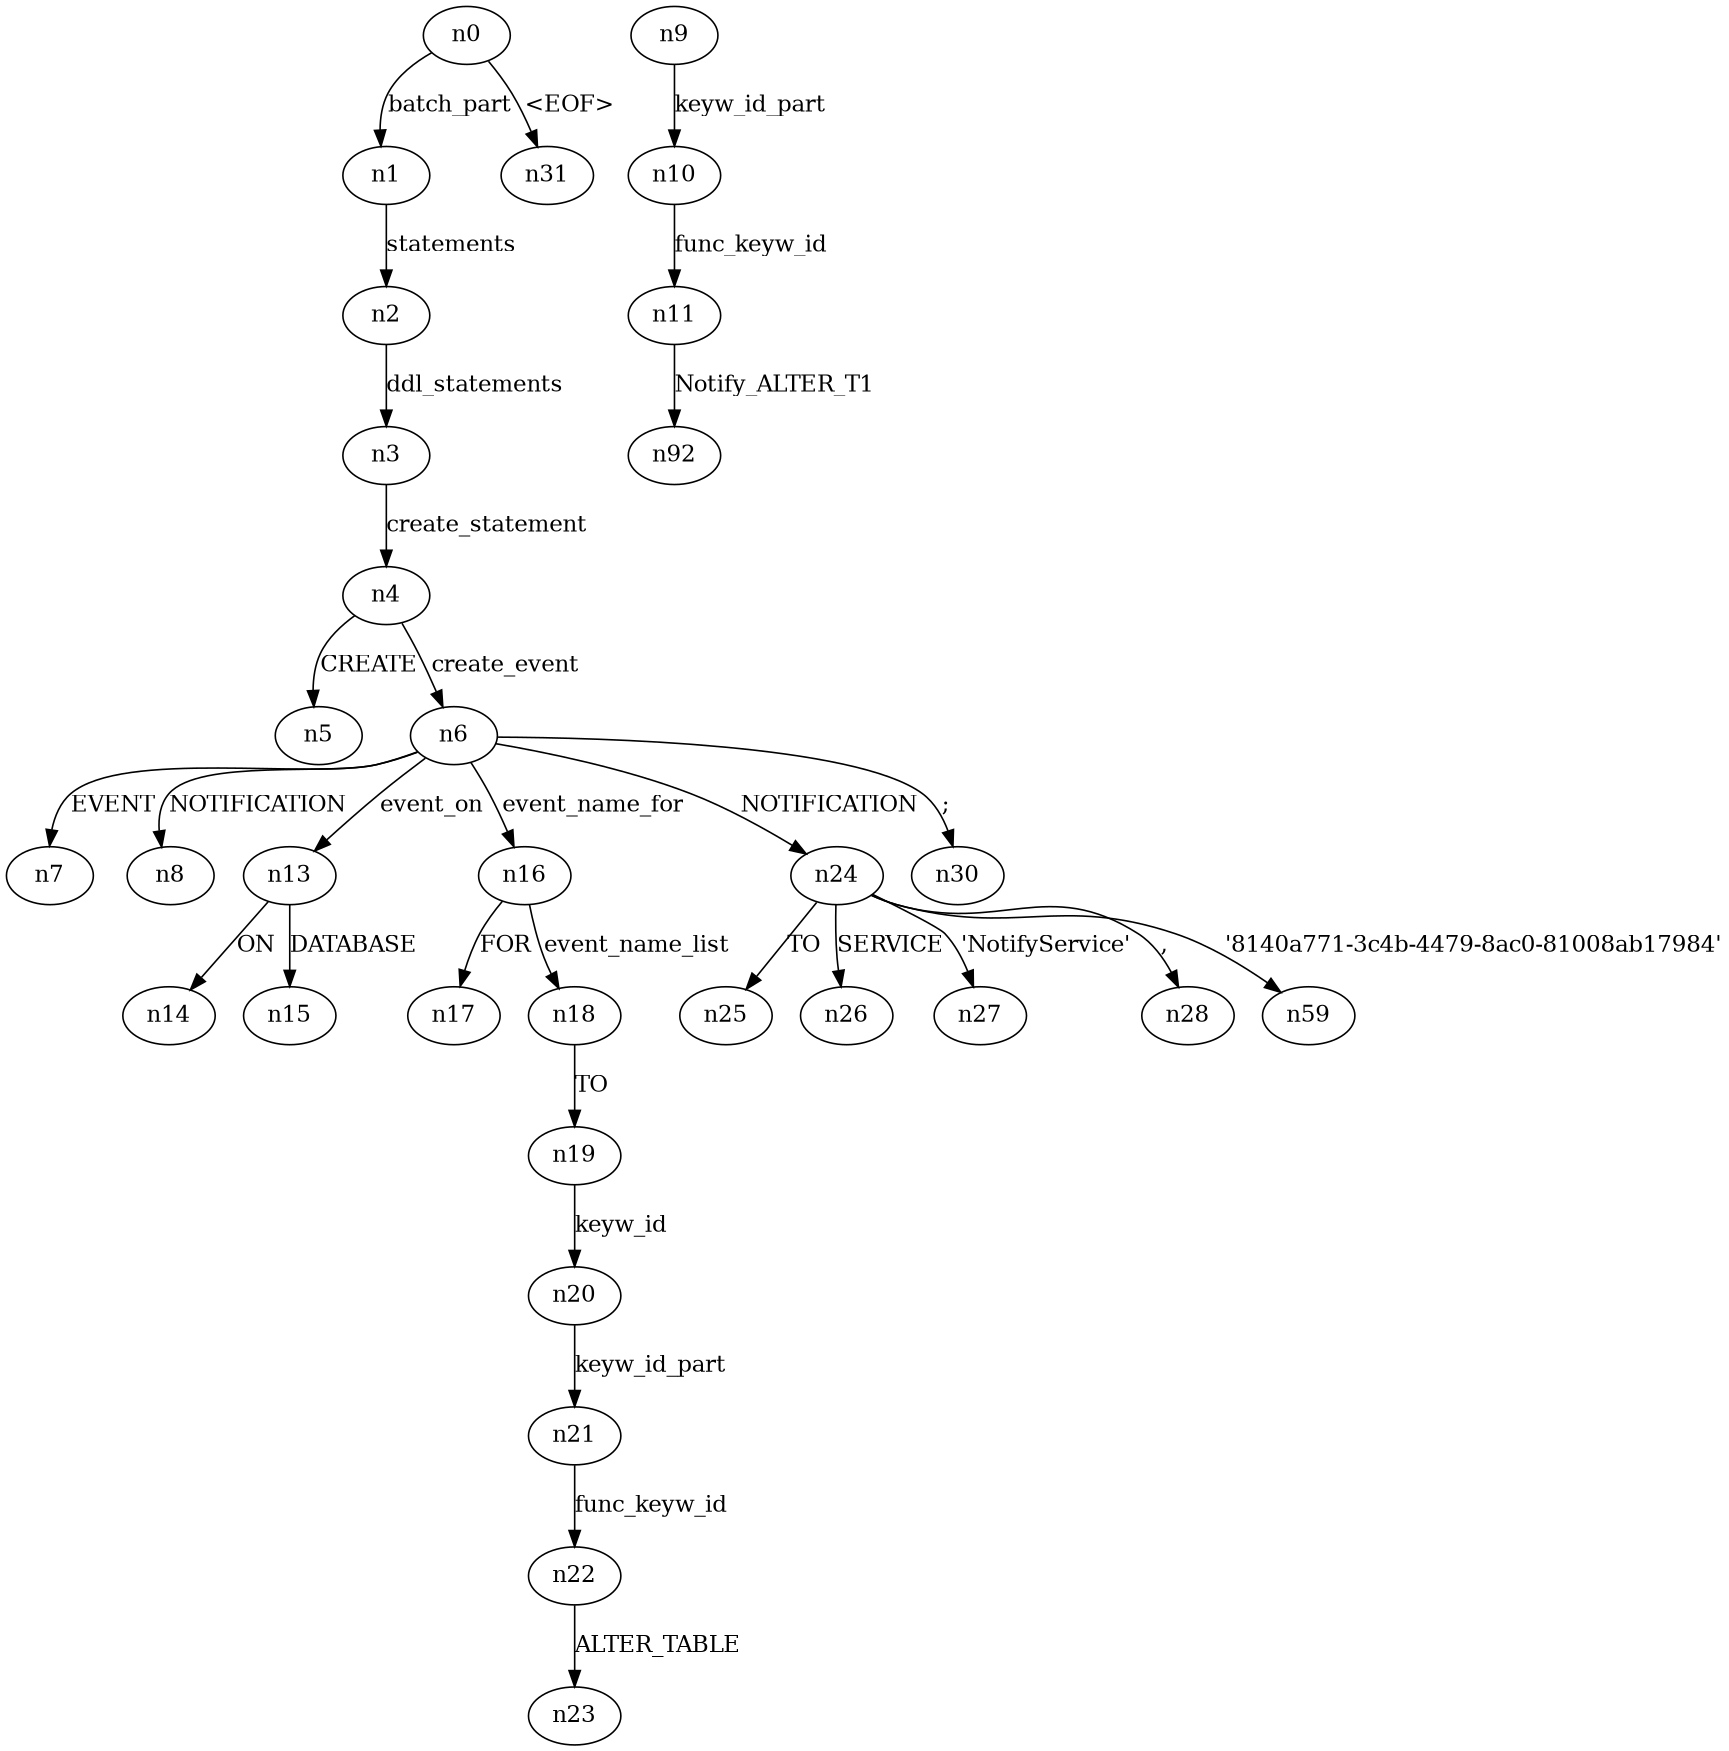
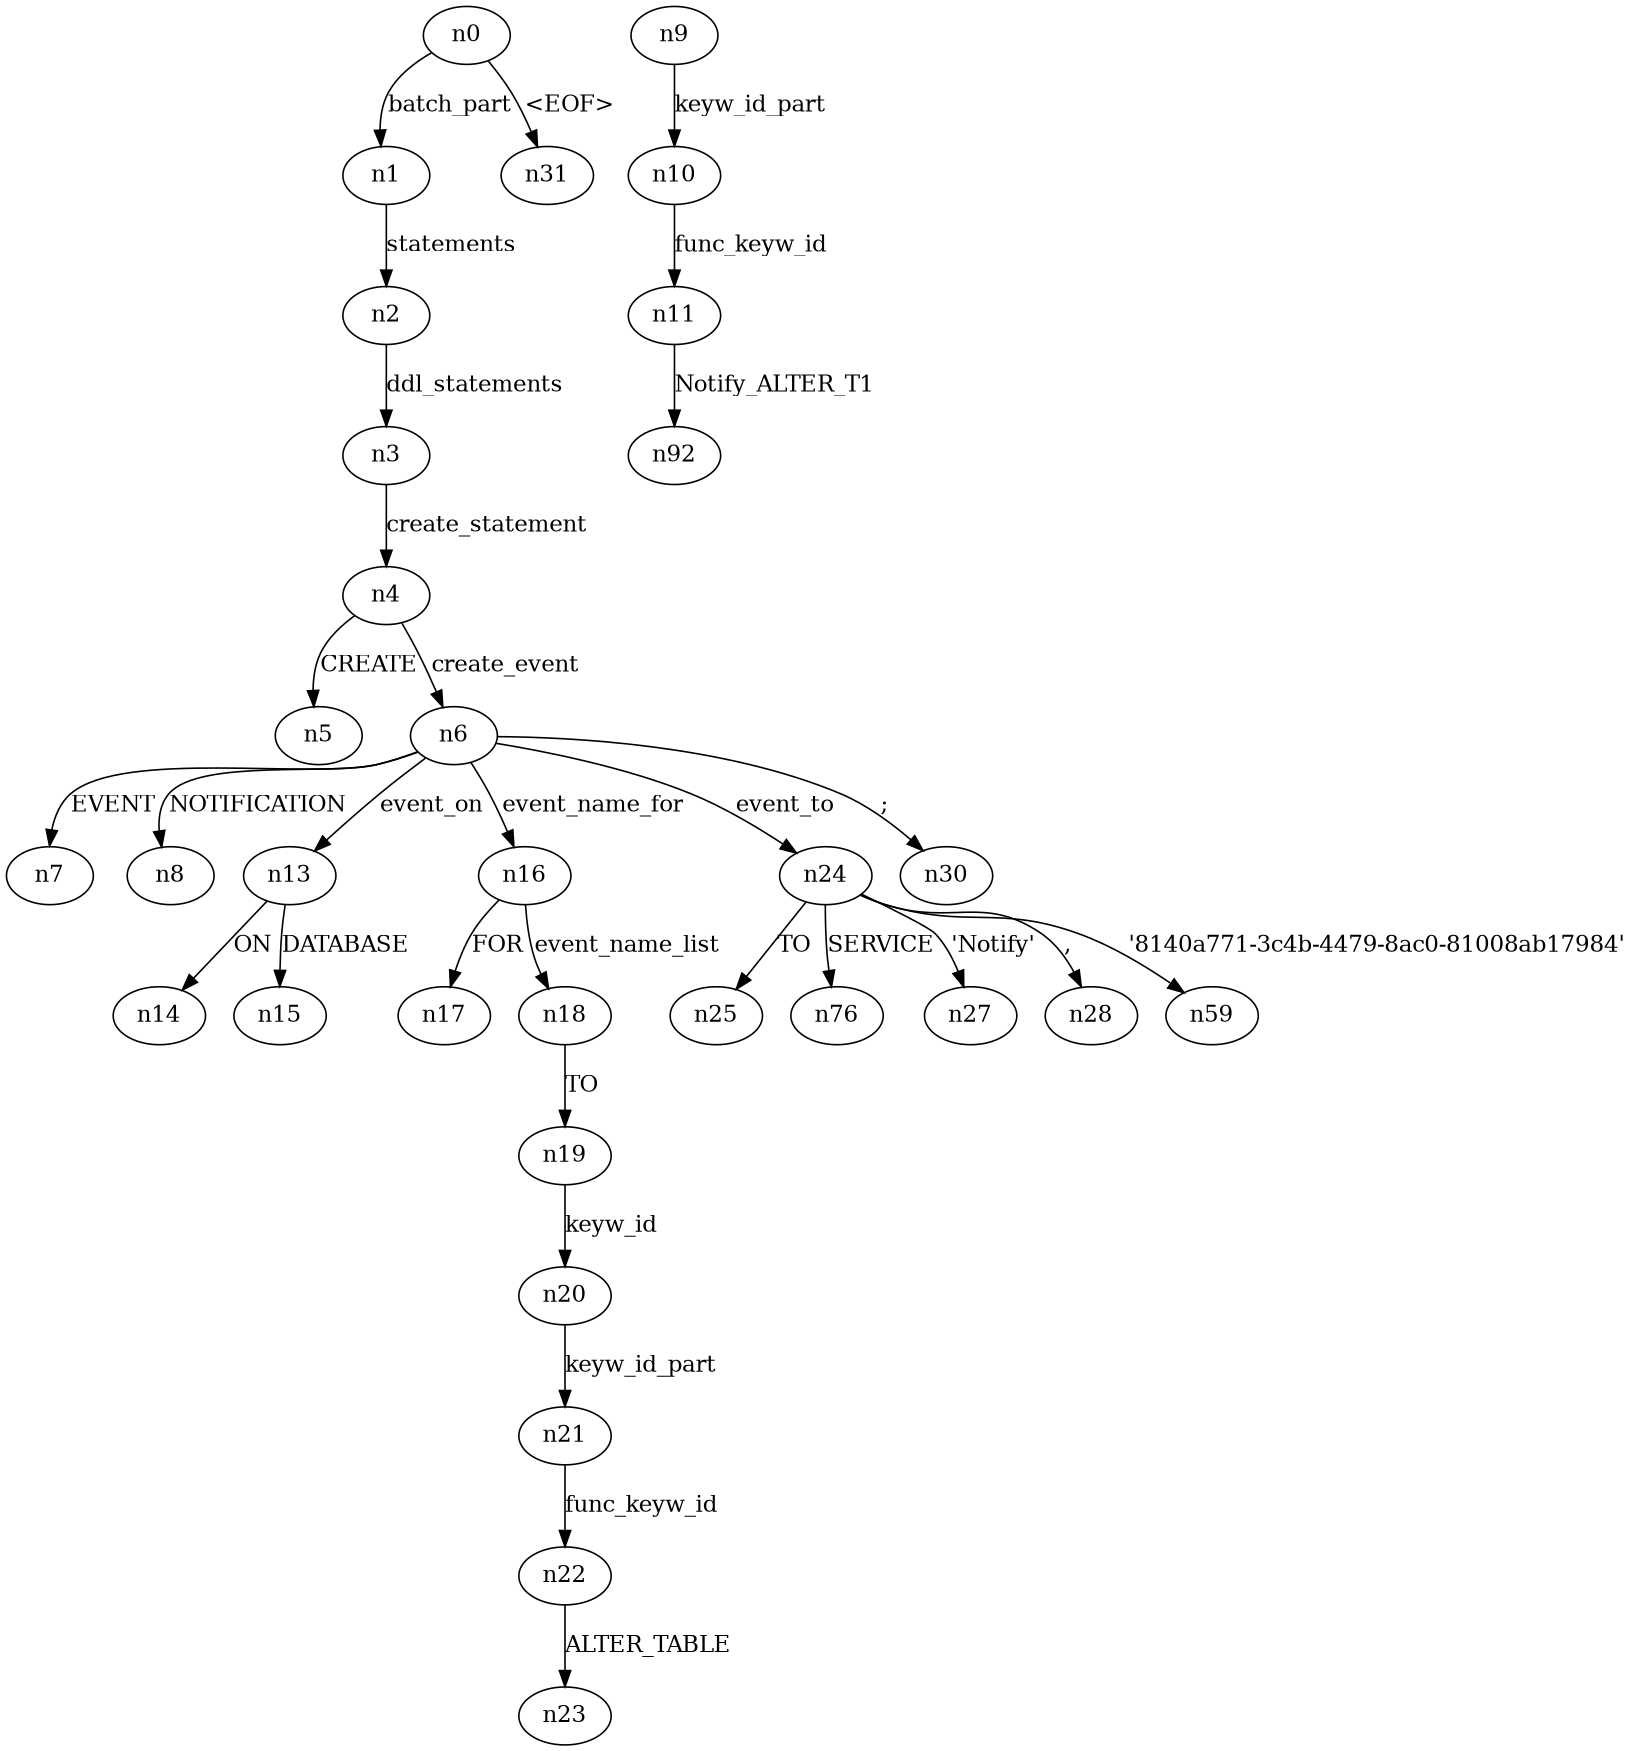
(829, 806) -> (785, 806)
(1046, 946) -> (993, 946)
(847, 1016) -> (837, 1016)
